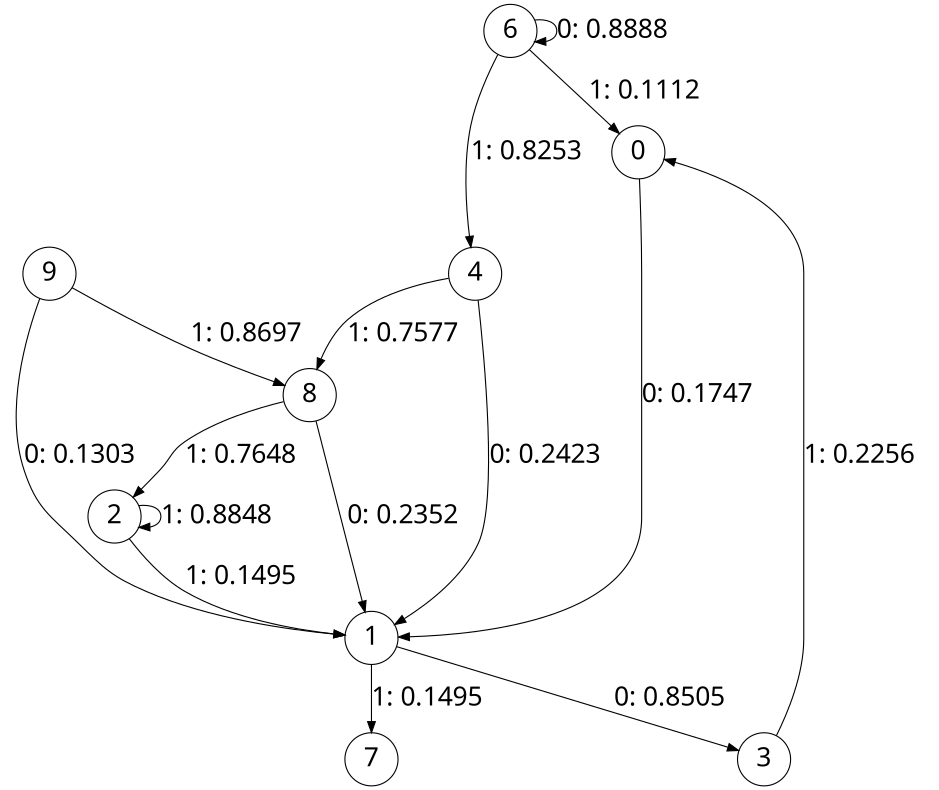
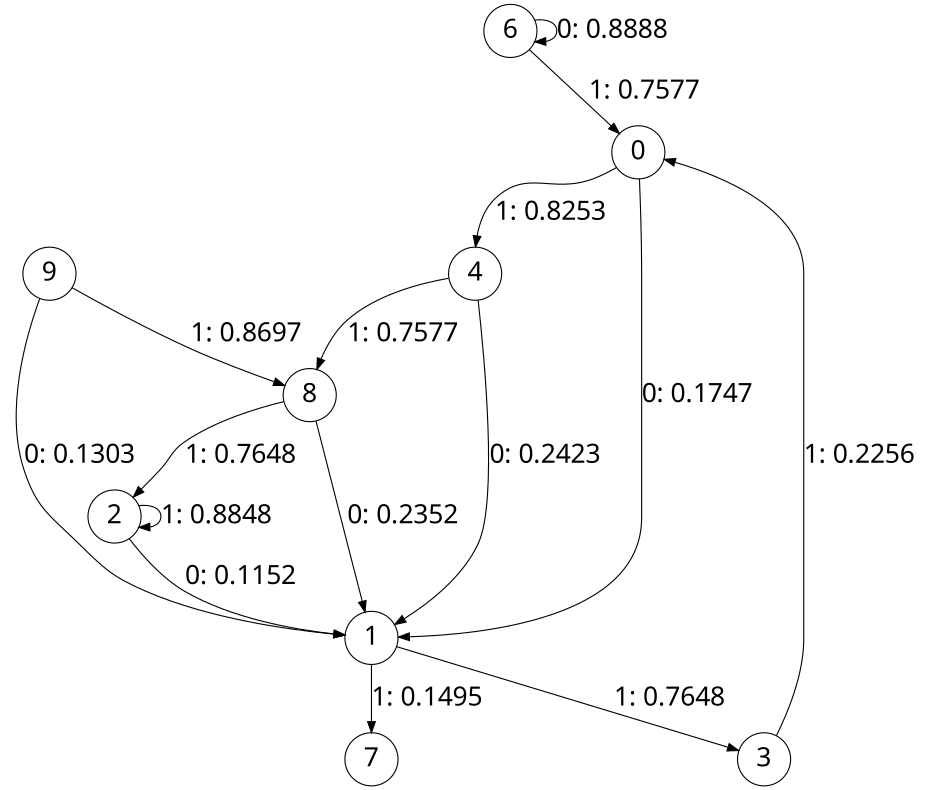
(654, 92) -> (654, 92)
(468, 143) -> (534, 183)
(251, 577) -> (251, 577)
(680, 699) -> (680, 699)
